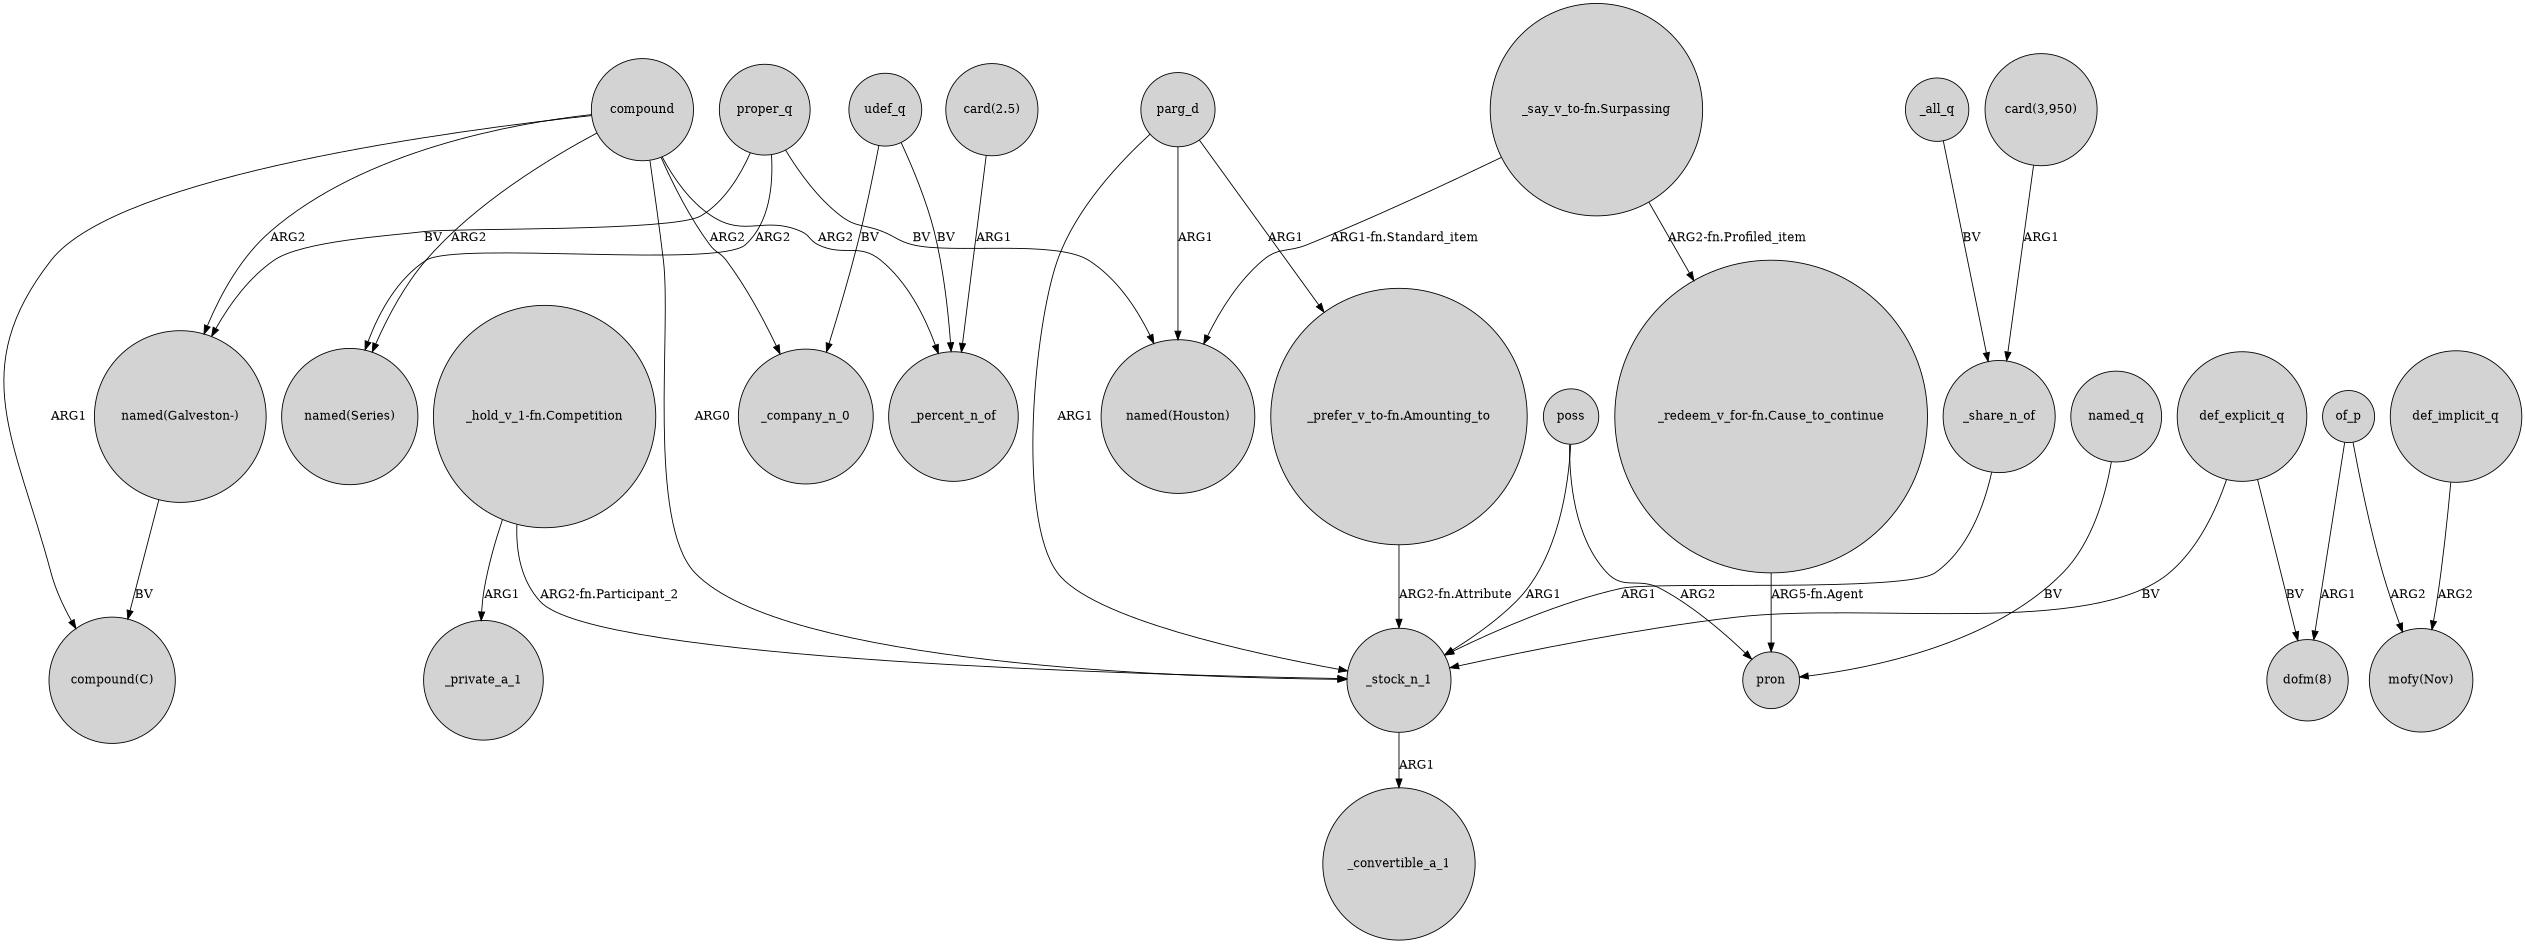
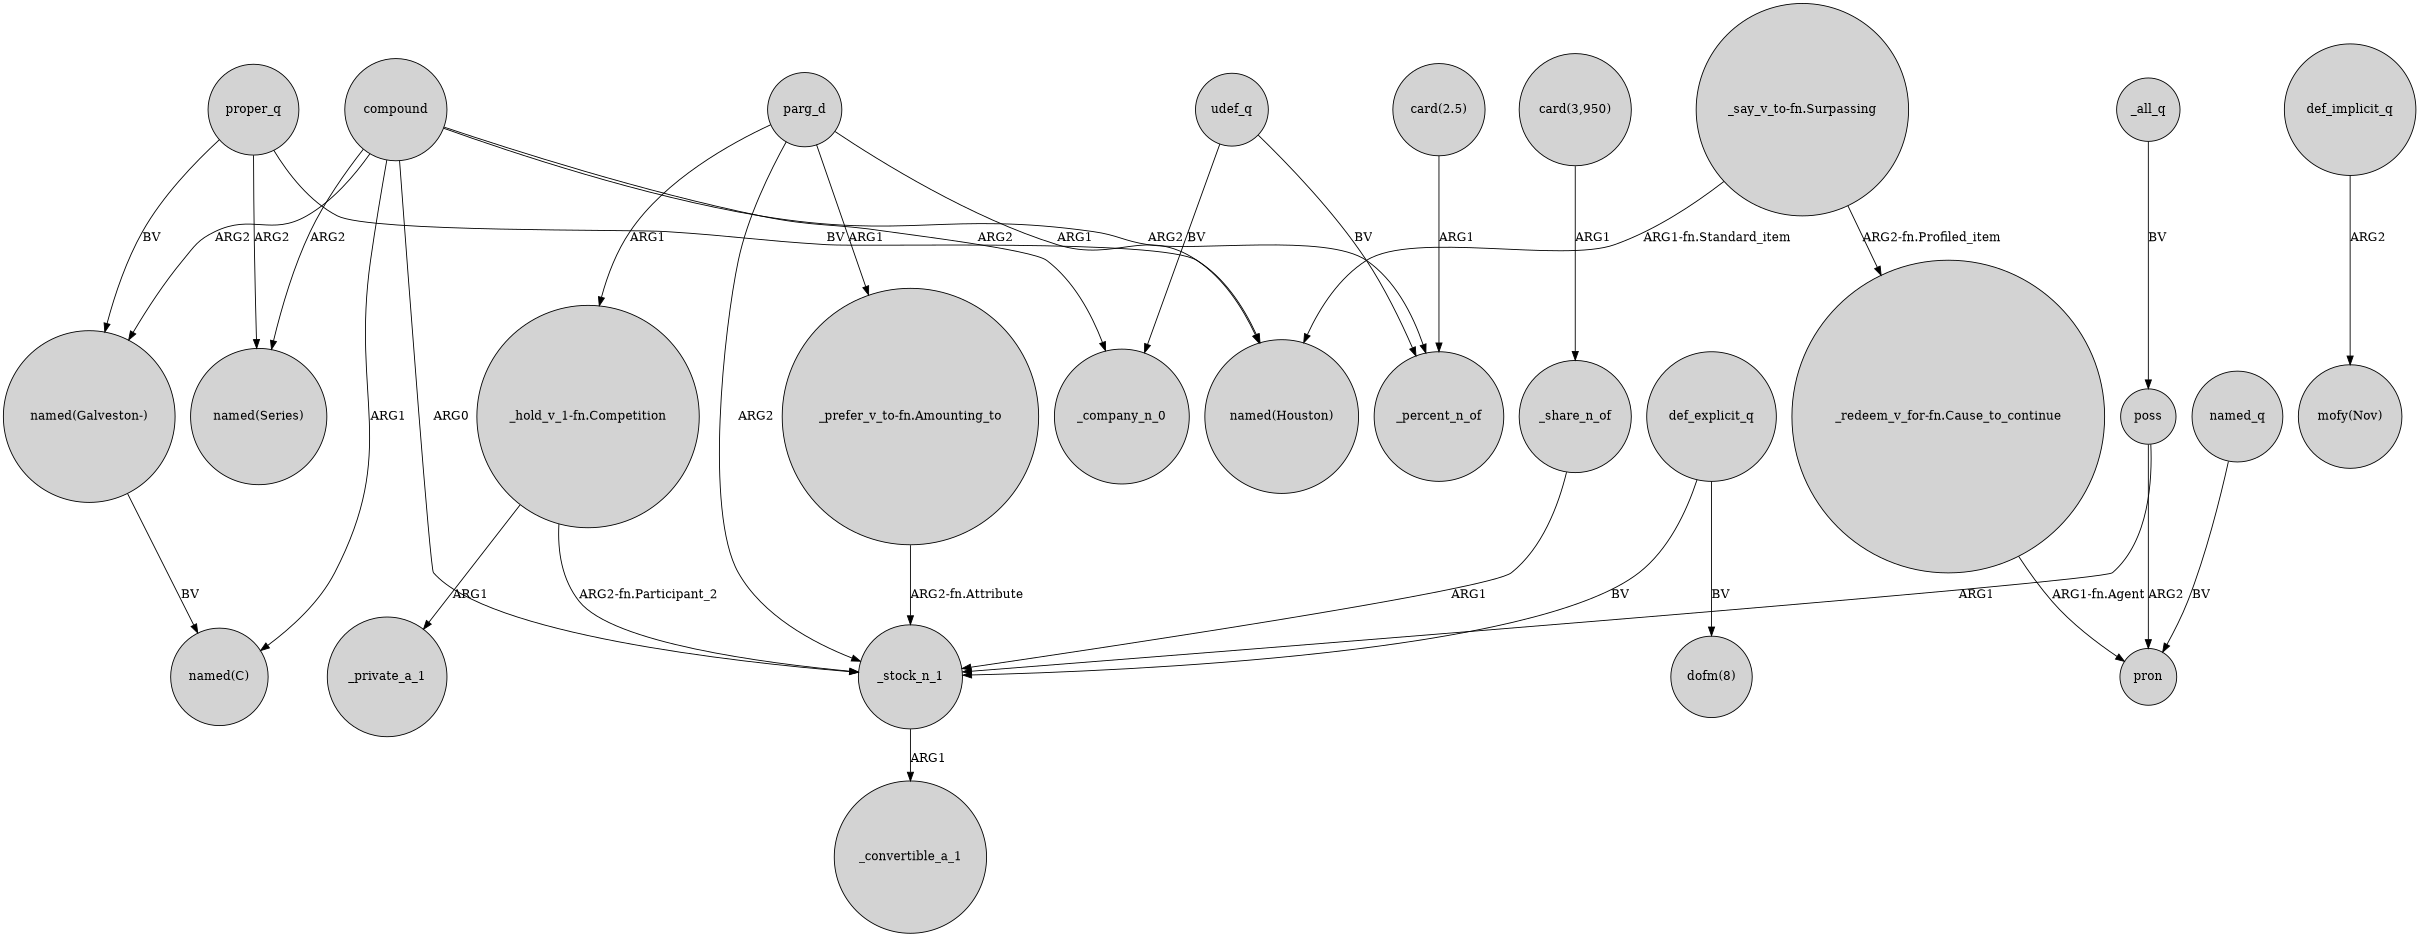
none -> (670, 188)
(1965, 247) -> (2148, 261)
(1075, 417) -> (756, 417)
(2349, 417) -> none
(1817, 595) -> (2099, 595)
(112, 680) -> (219, 677)
